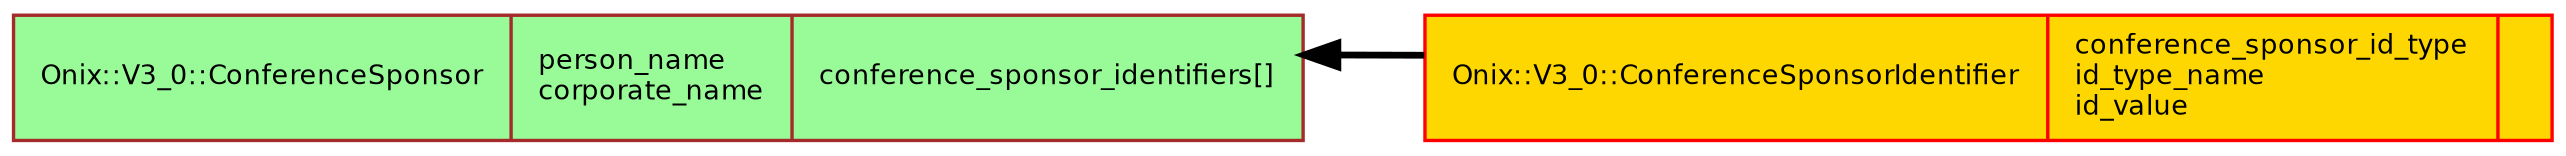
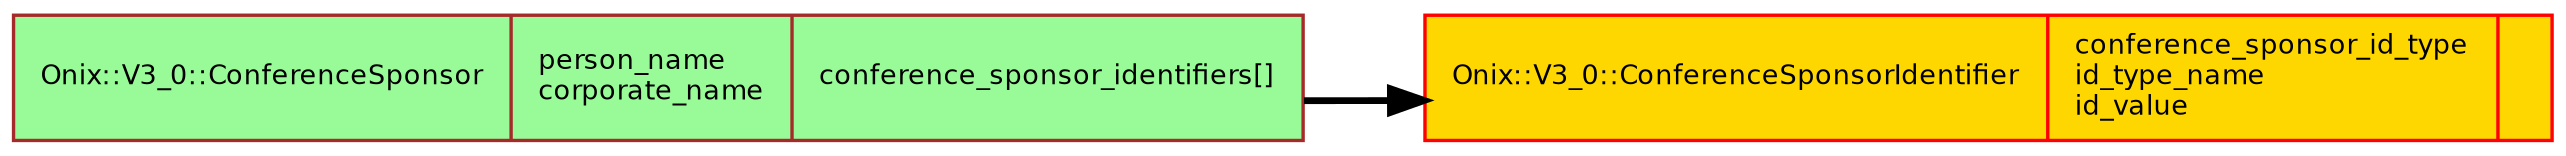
(1381, 55) -> (1347, 101)
